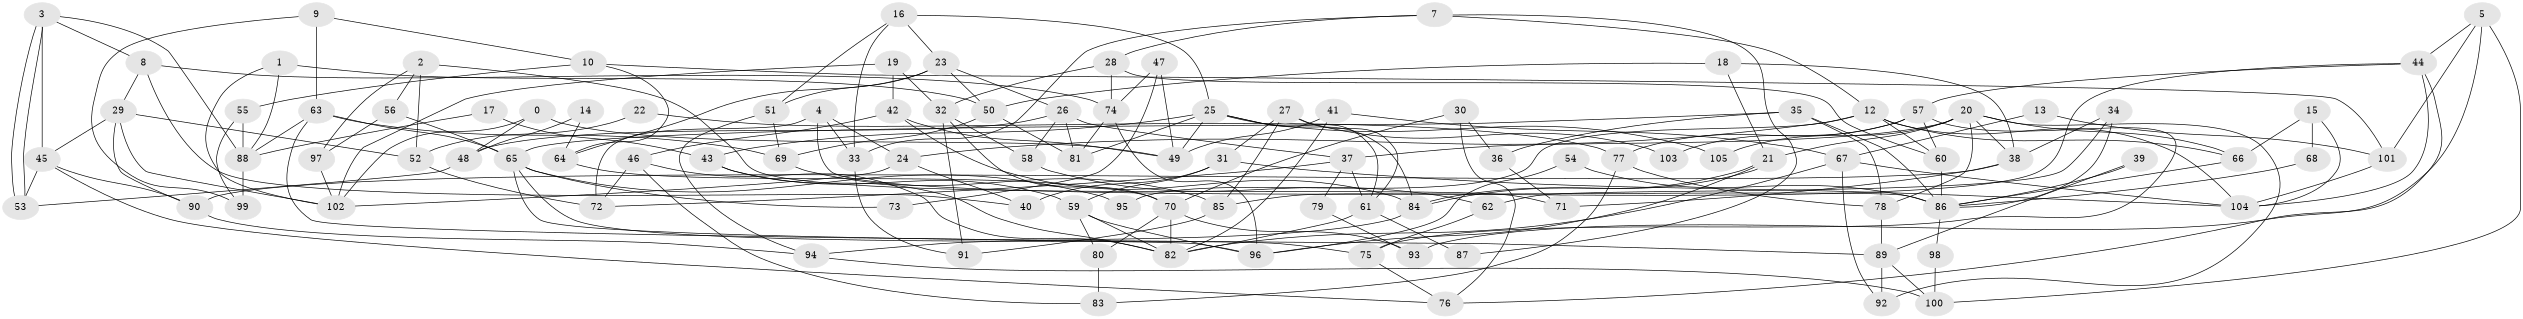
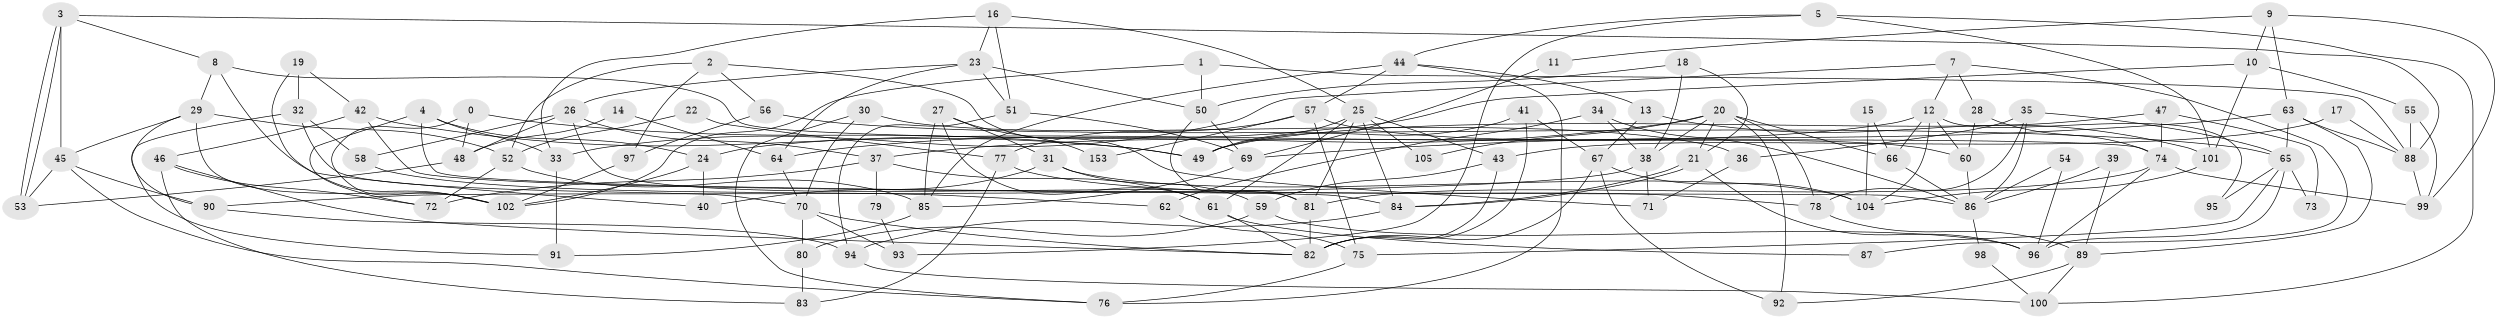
none -> (1554, 63)
(1024, 82) -> none
(1669, 159) -> (1099, 159)
(2312, 159) -> none
none -> (746, 181)
(2387, 186) -> (1488, 72)
none -> (2290, 189)
(1119, 230) -> (1310, 232)
